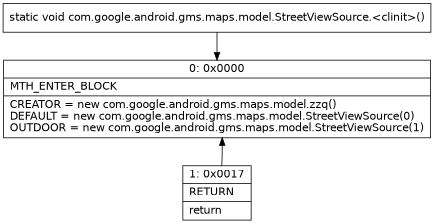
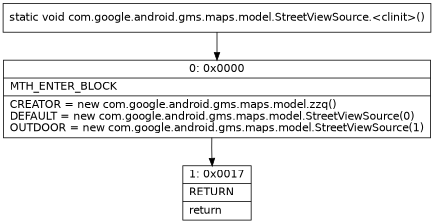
(222, 156) -> (212, 148)
